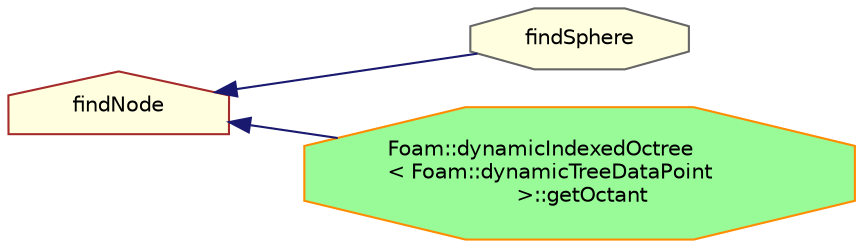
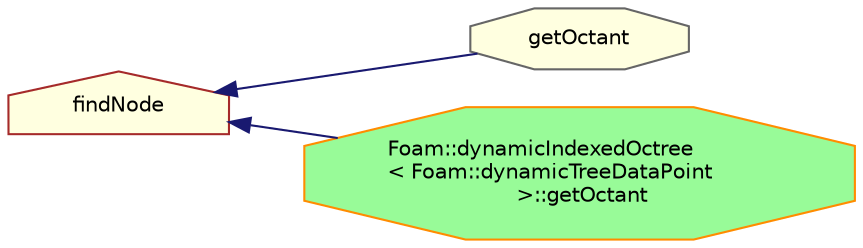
(580, 39) -> (580, 39)
